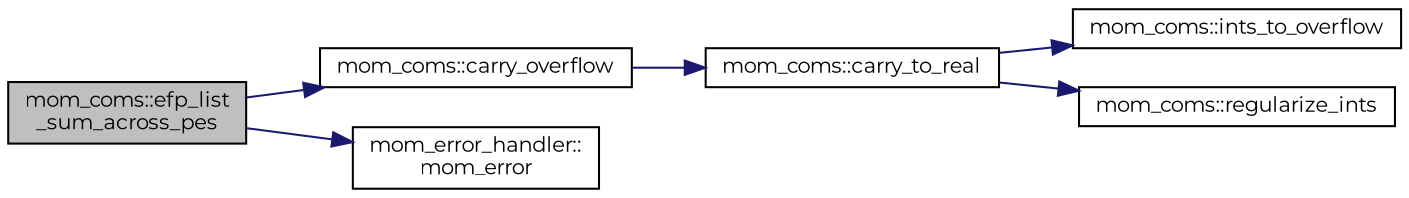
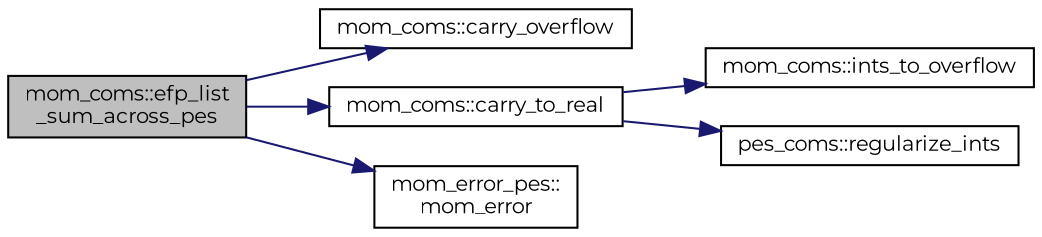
(658, 68) -> (278, 107)
(1237, 107) -> (870, 146)
(476, 158) -> (476, 197)
